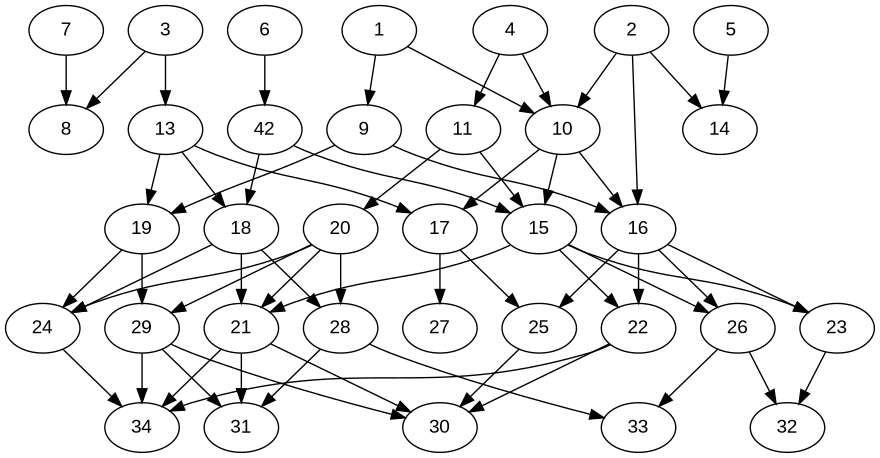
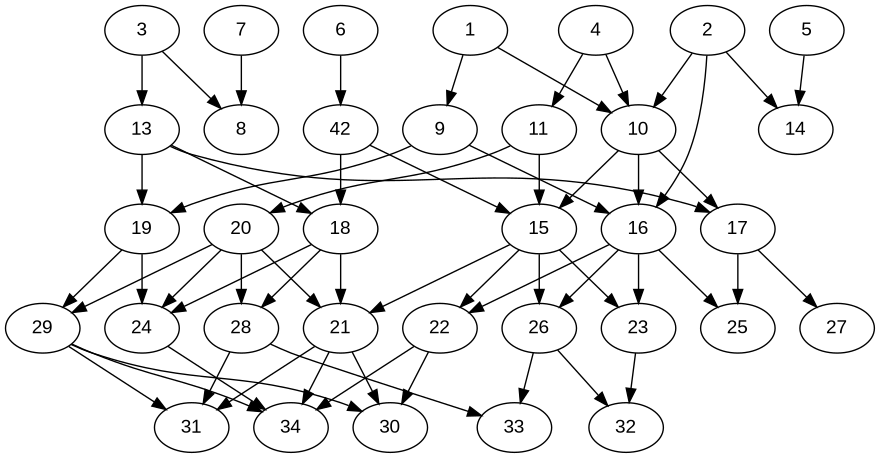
(506, 362) -> none
